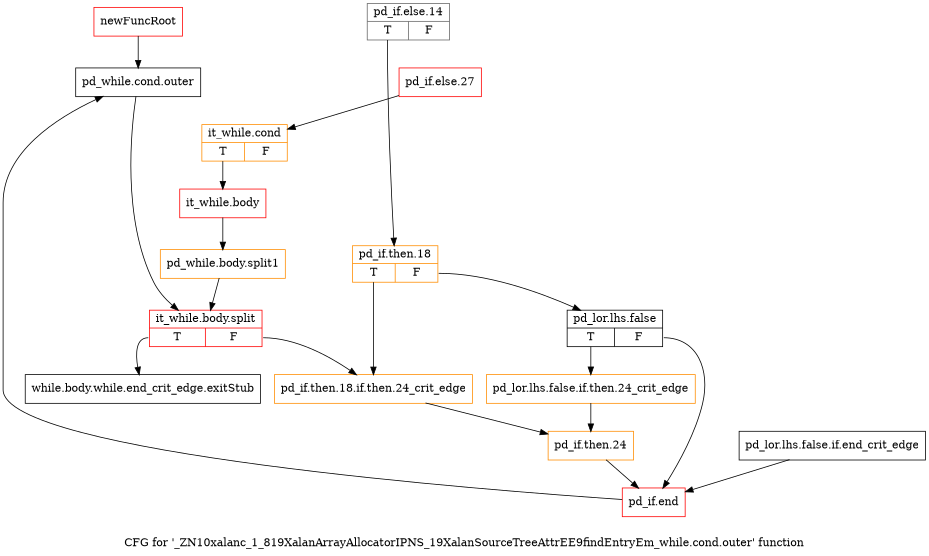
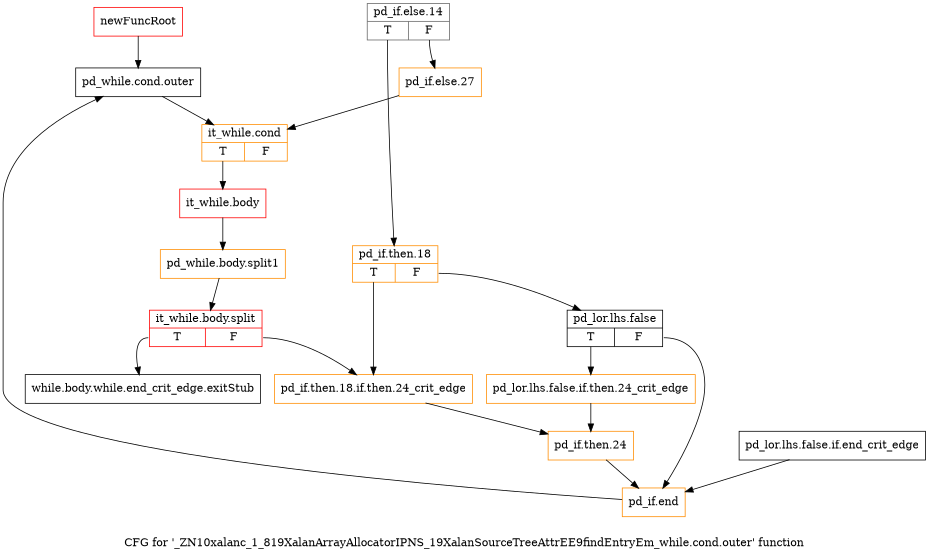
none -> (430, 50)
(440, 82) -> (440, 82)
(133, 206) -> (184, 109)
(654, 502) -> (654, 502)
